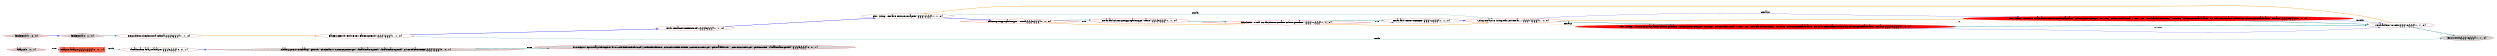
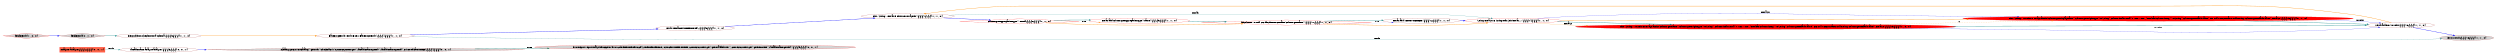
(2433, 31) -> (2433, 31)
(26, 50) -> none
